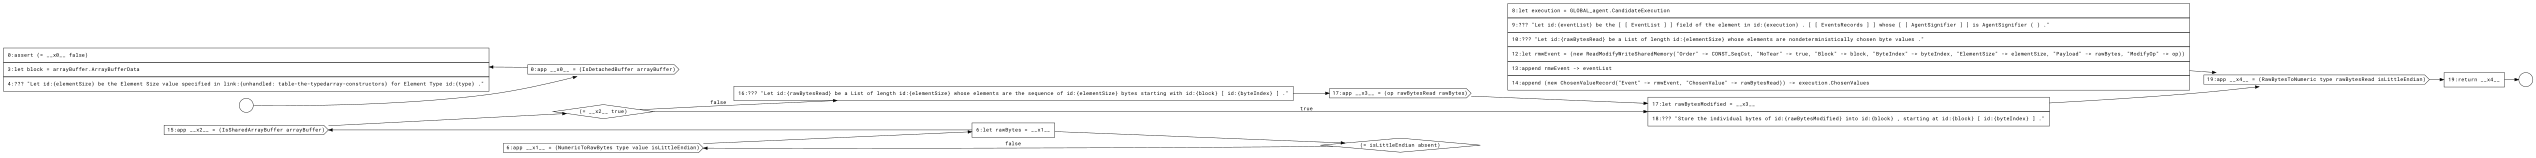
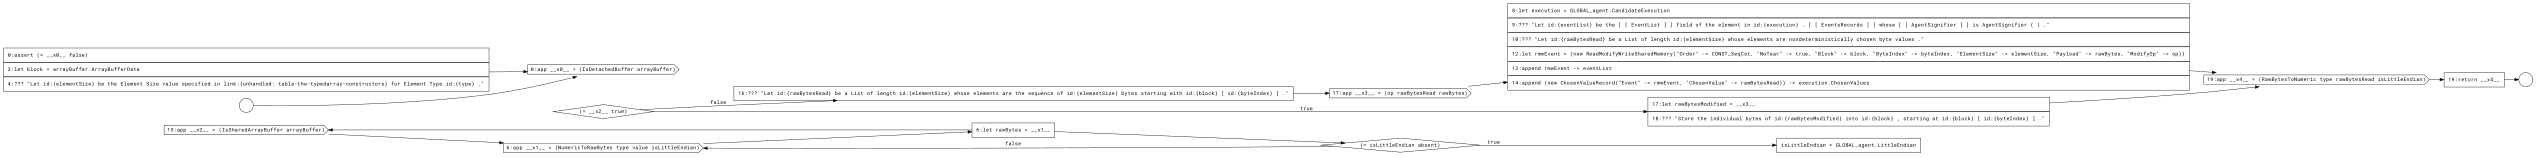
(510, 67) -> (506, 72)
(1557, 100) -> (1486, 84)
(445, 120) -> (414, 138)
none -> (1849, 145)
